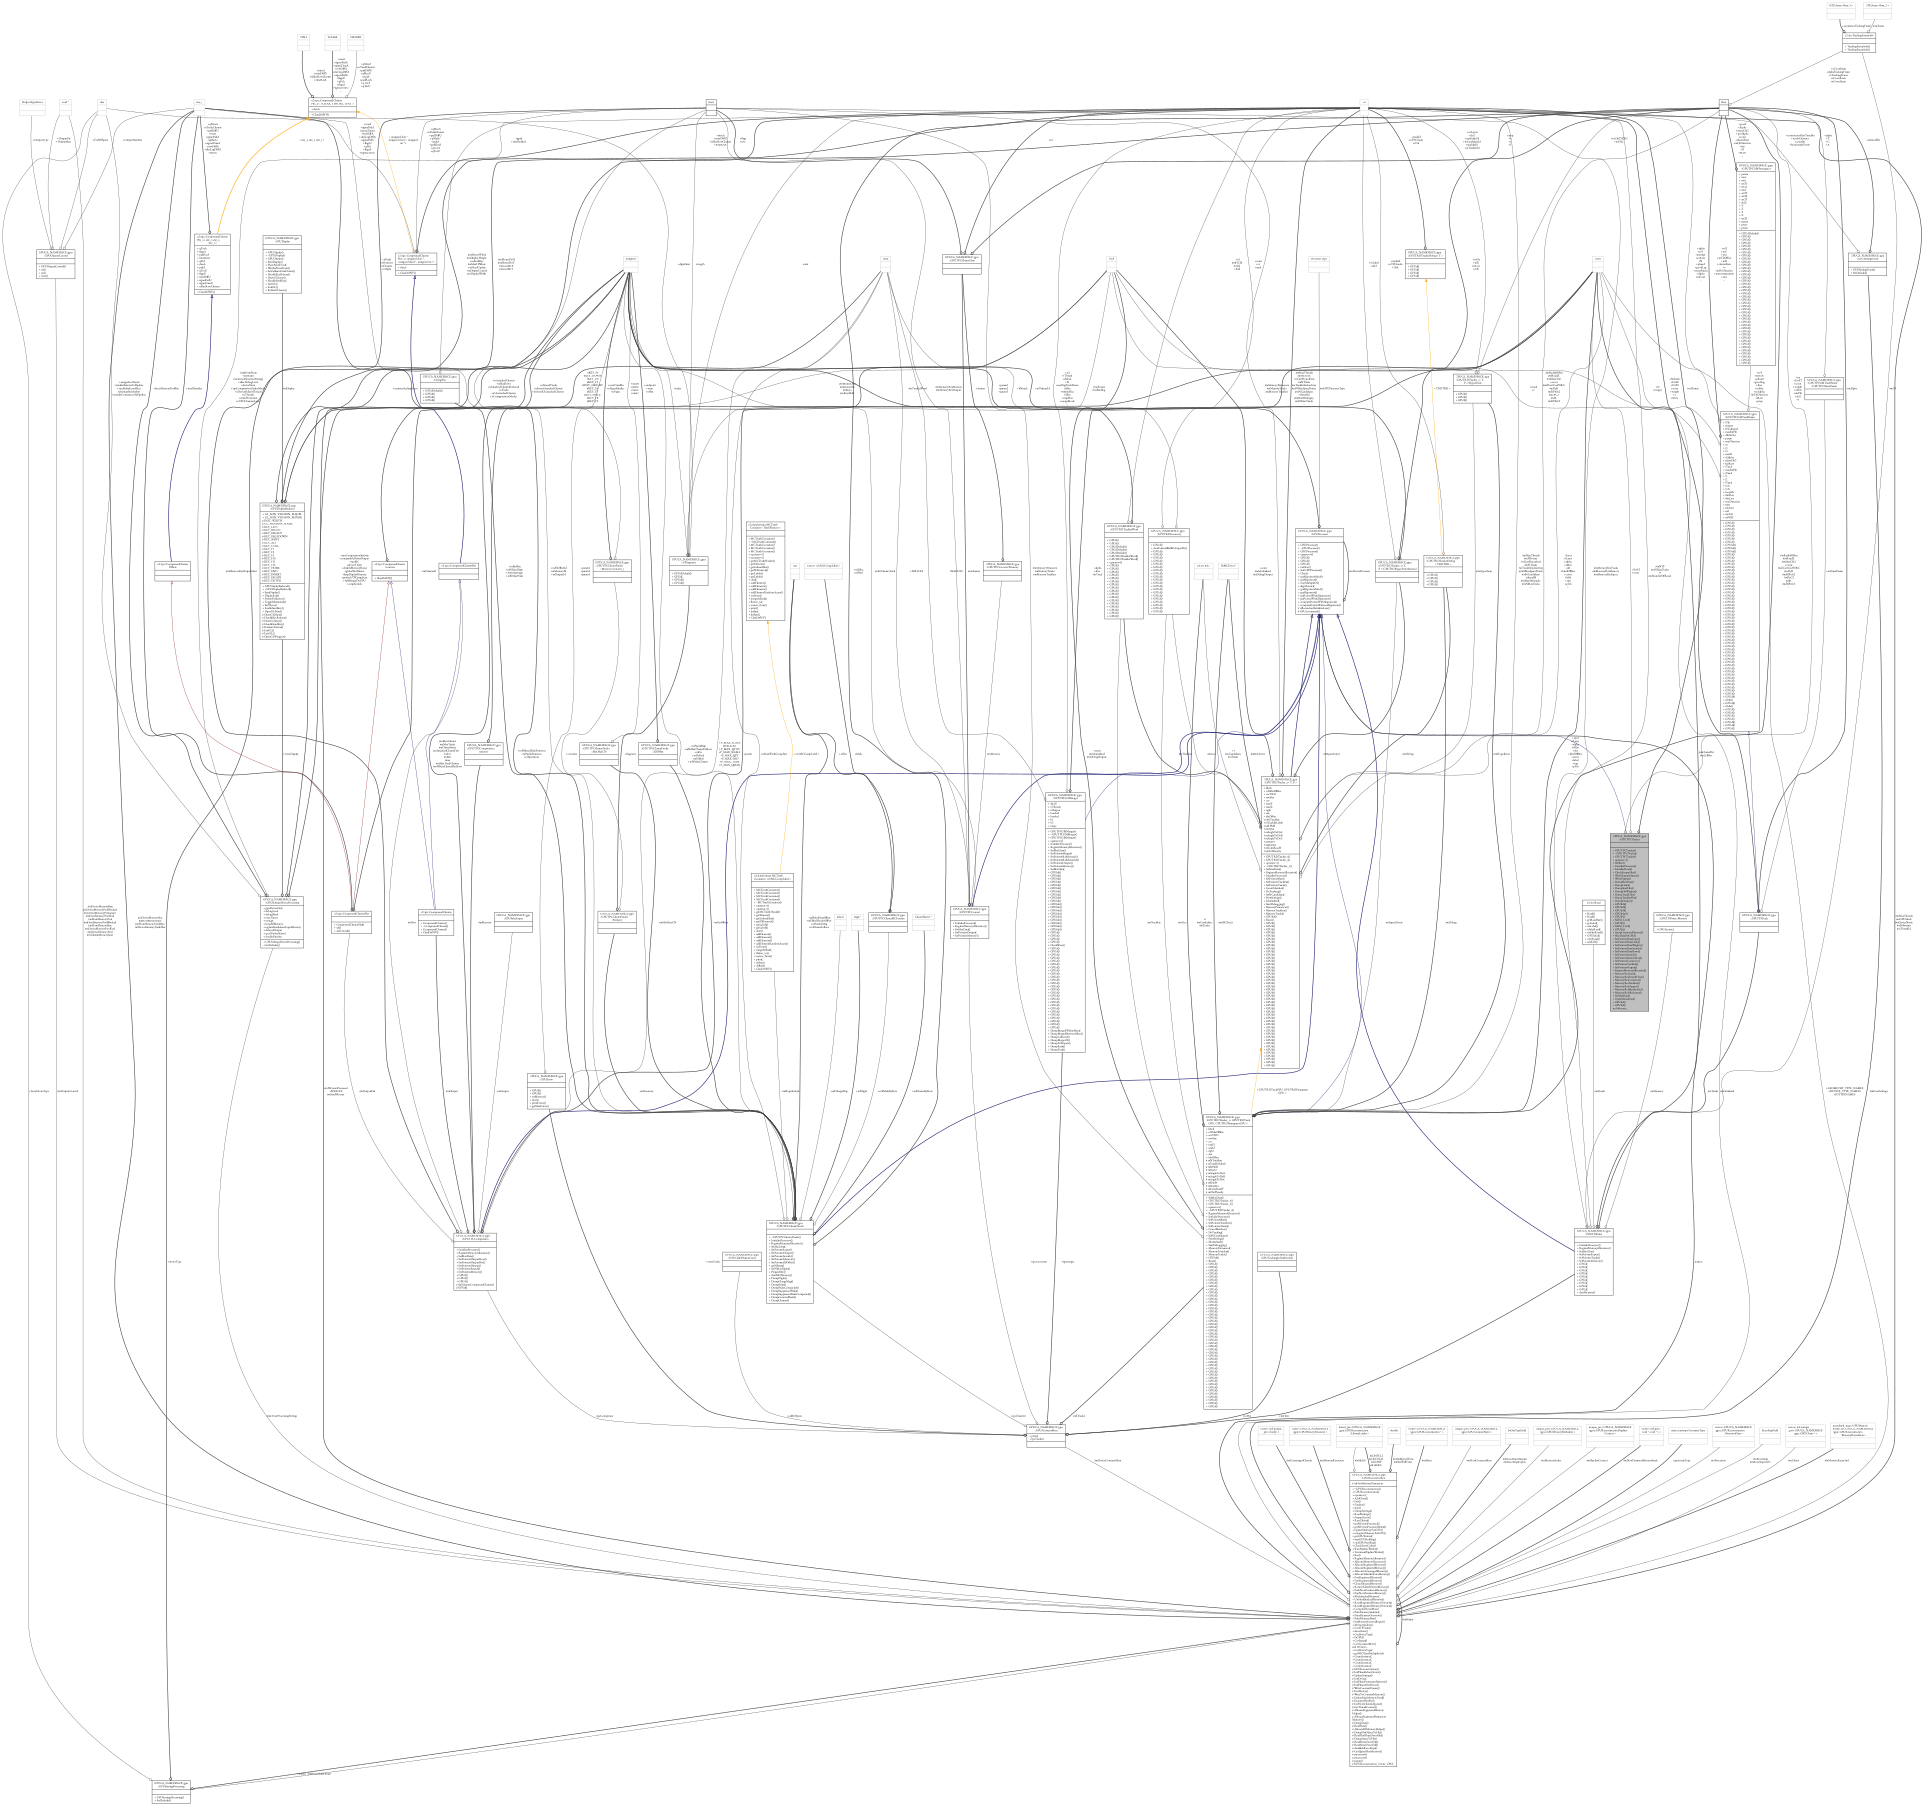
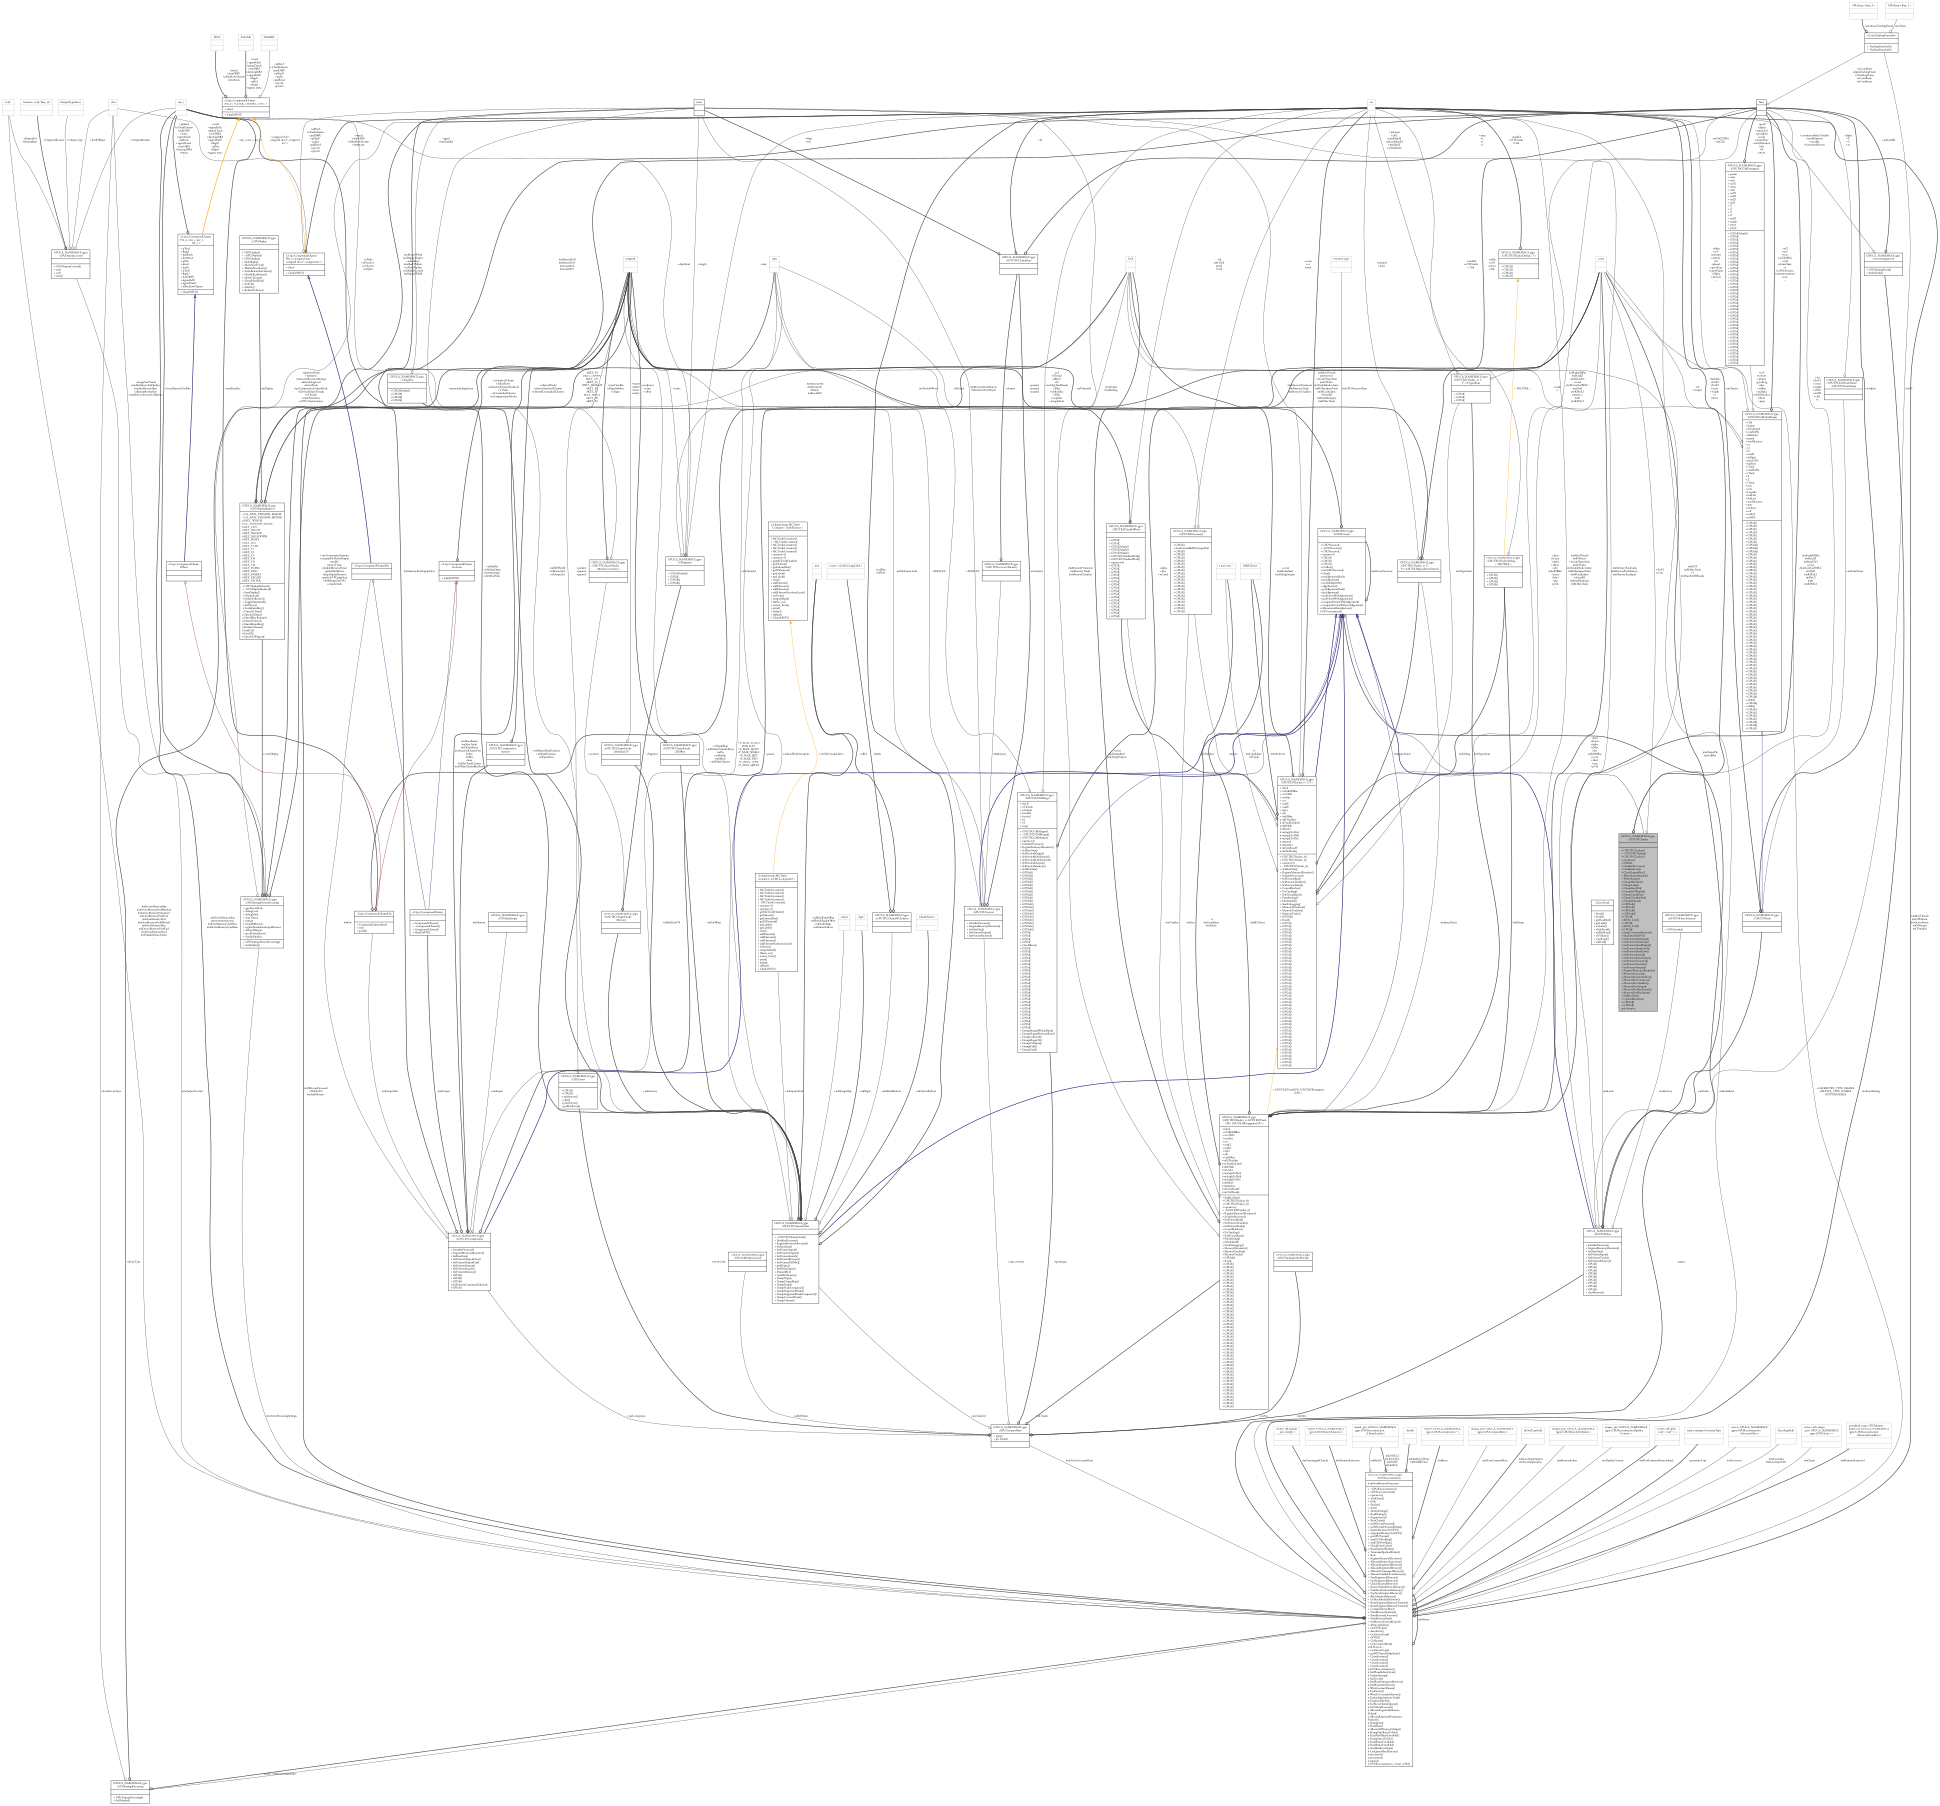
none -> (37, 108)
(342, 931) -> (362, 931)
